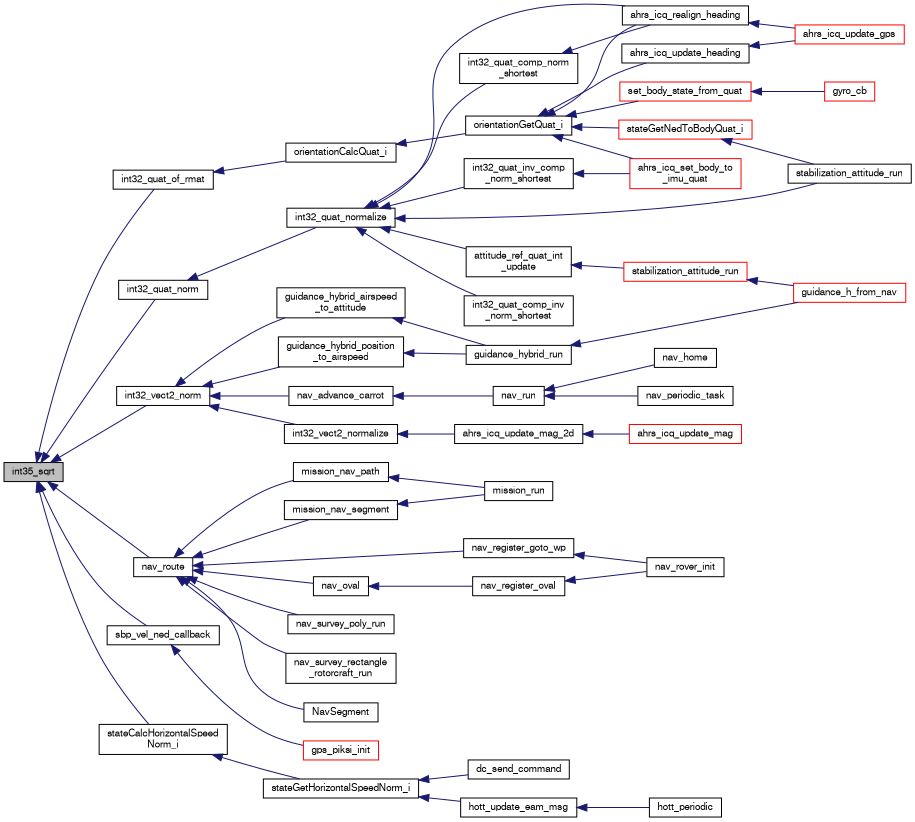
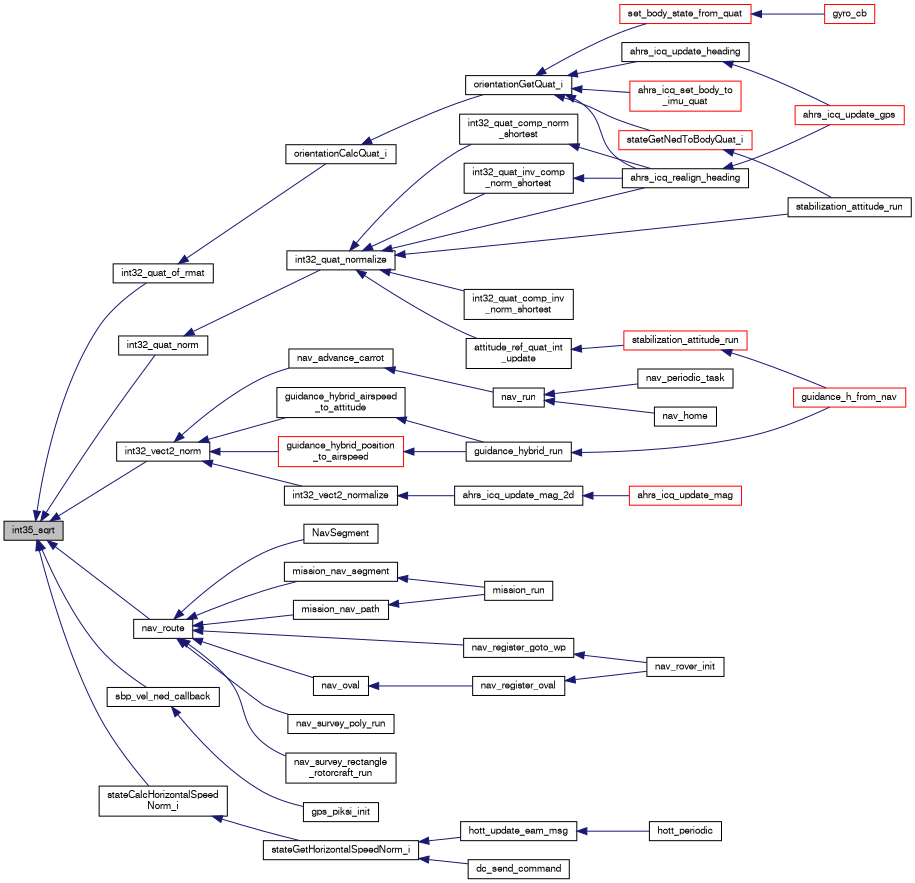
(607, 174) -> (603, 178)
(341, 352) -> (341, 452)
(341, 750) -> (341, 812)
